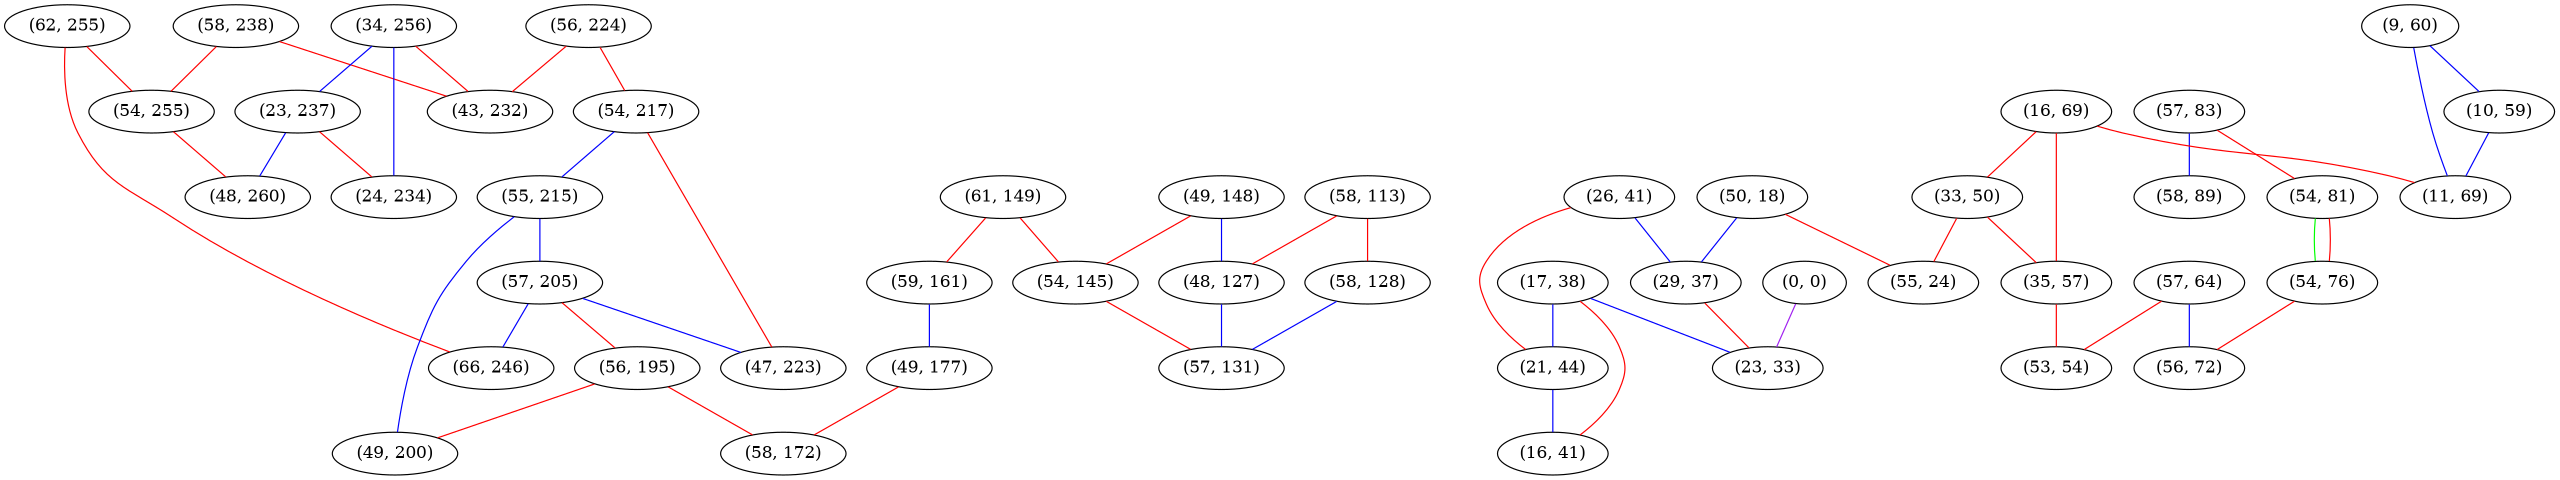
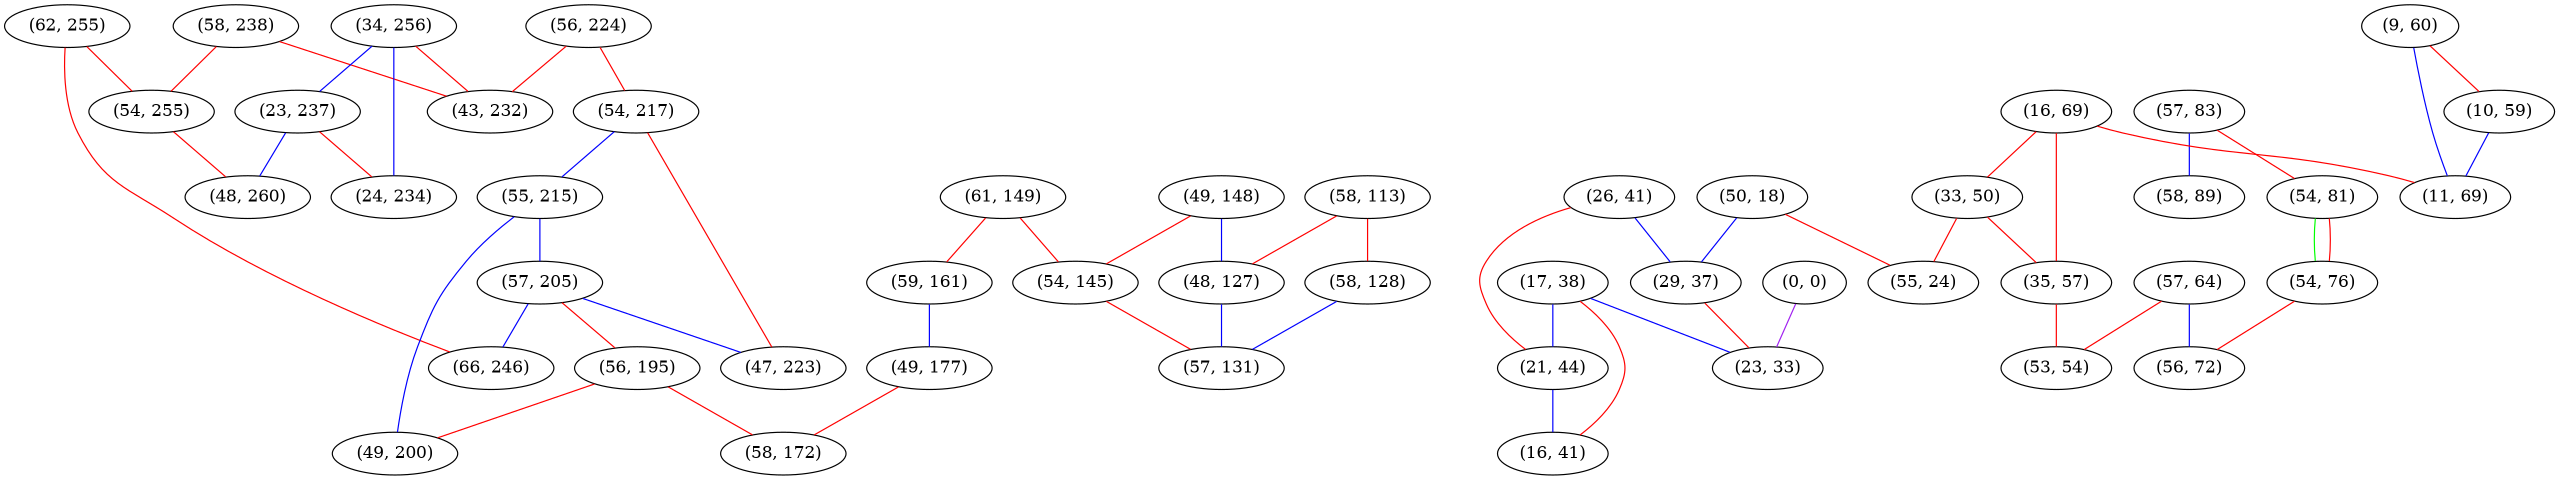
(2454, 69) -> (2454, 69)
